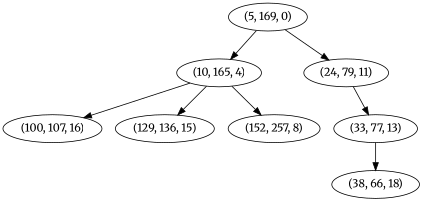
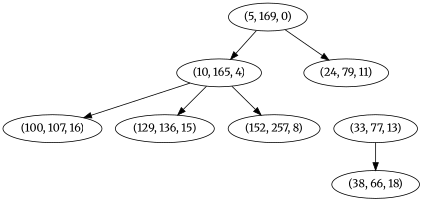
(359, 97) -> none
